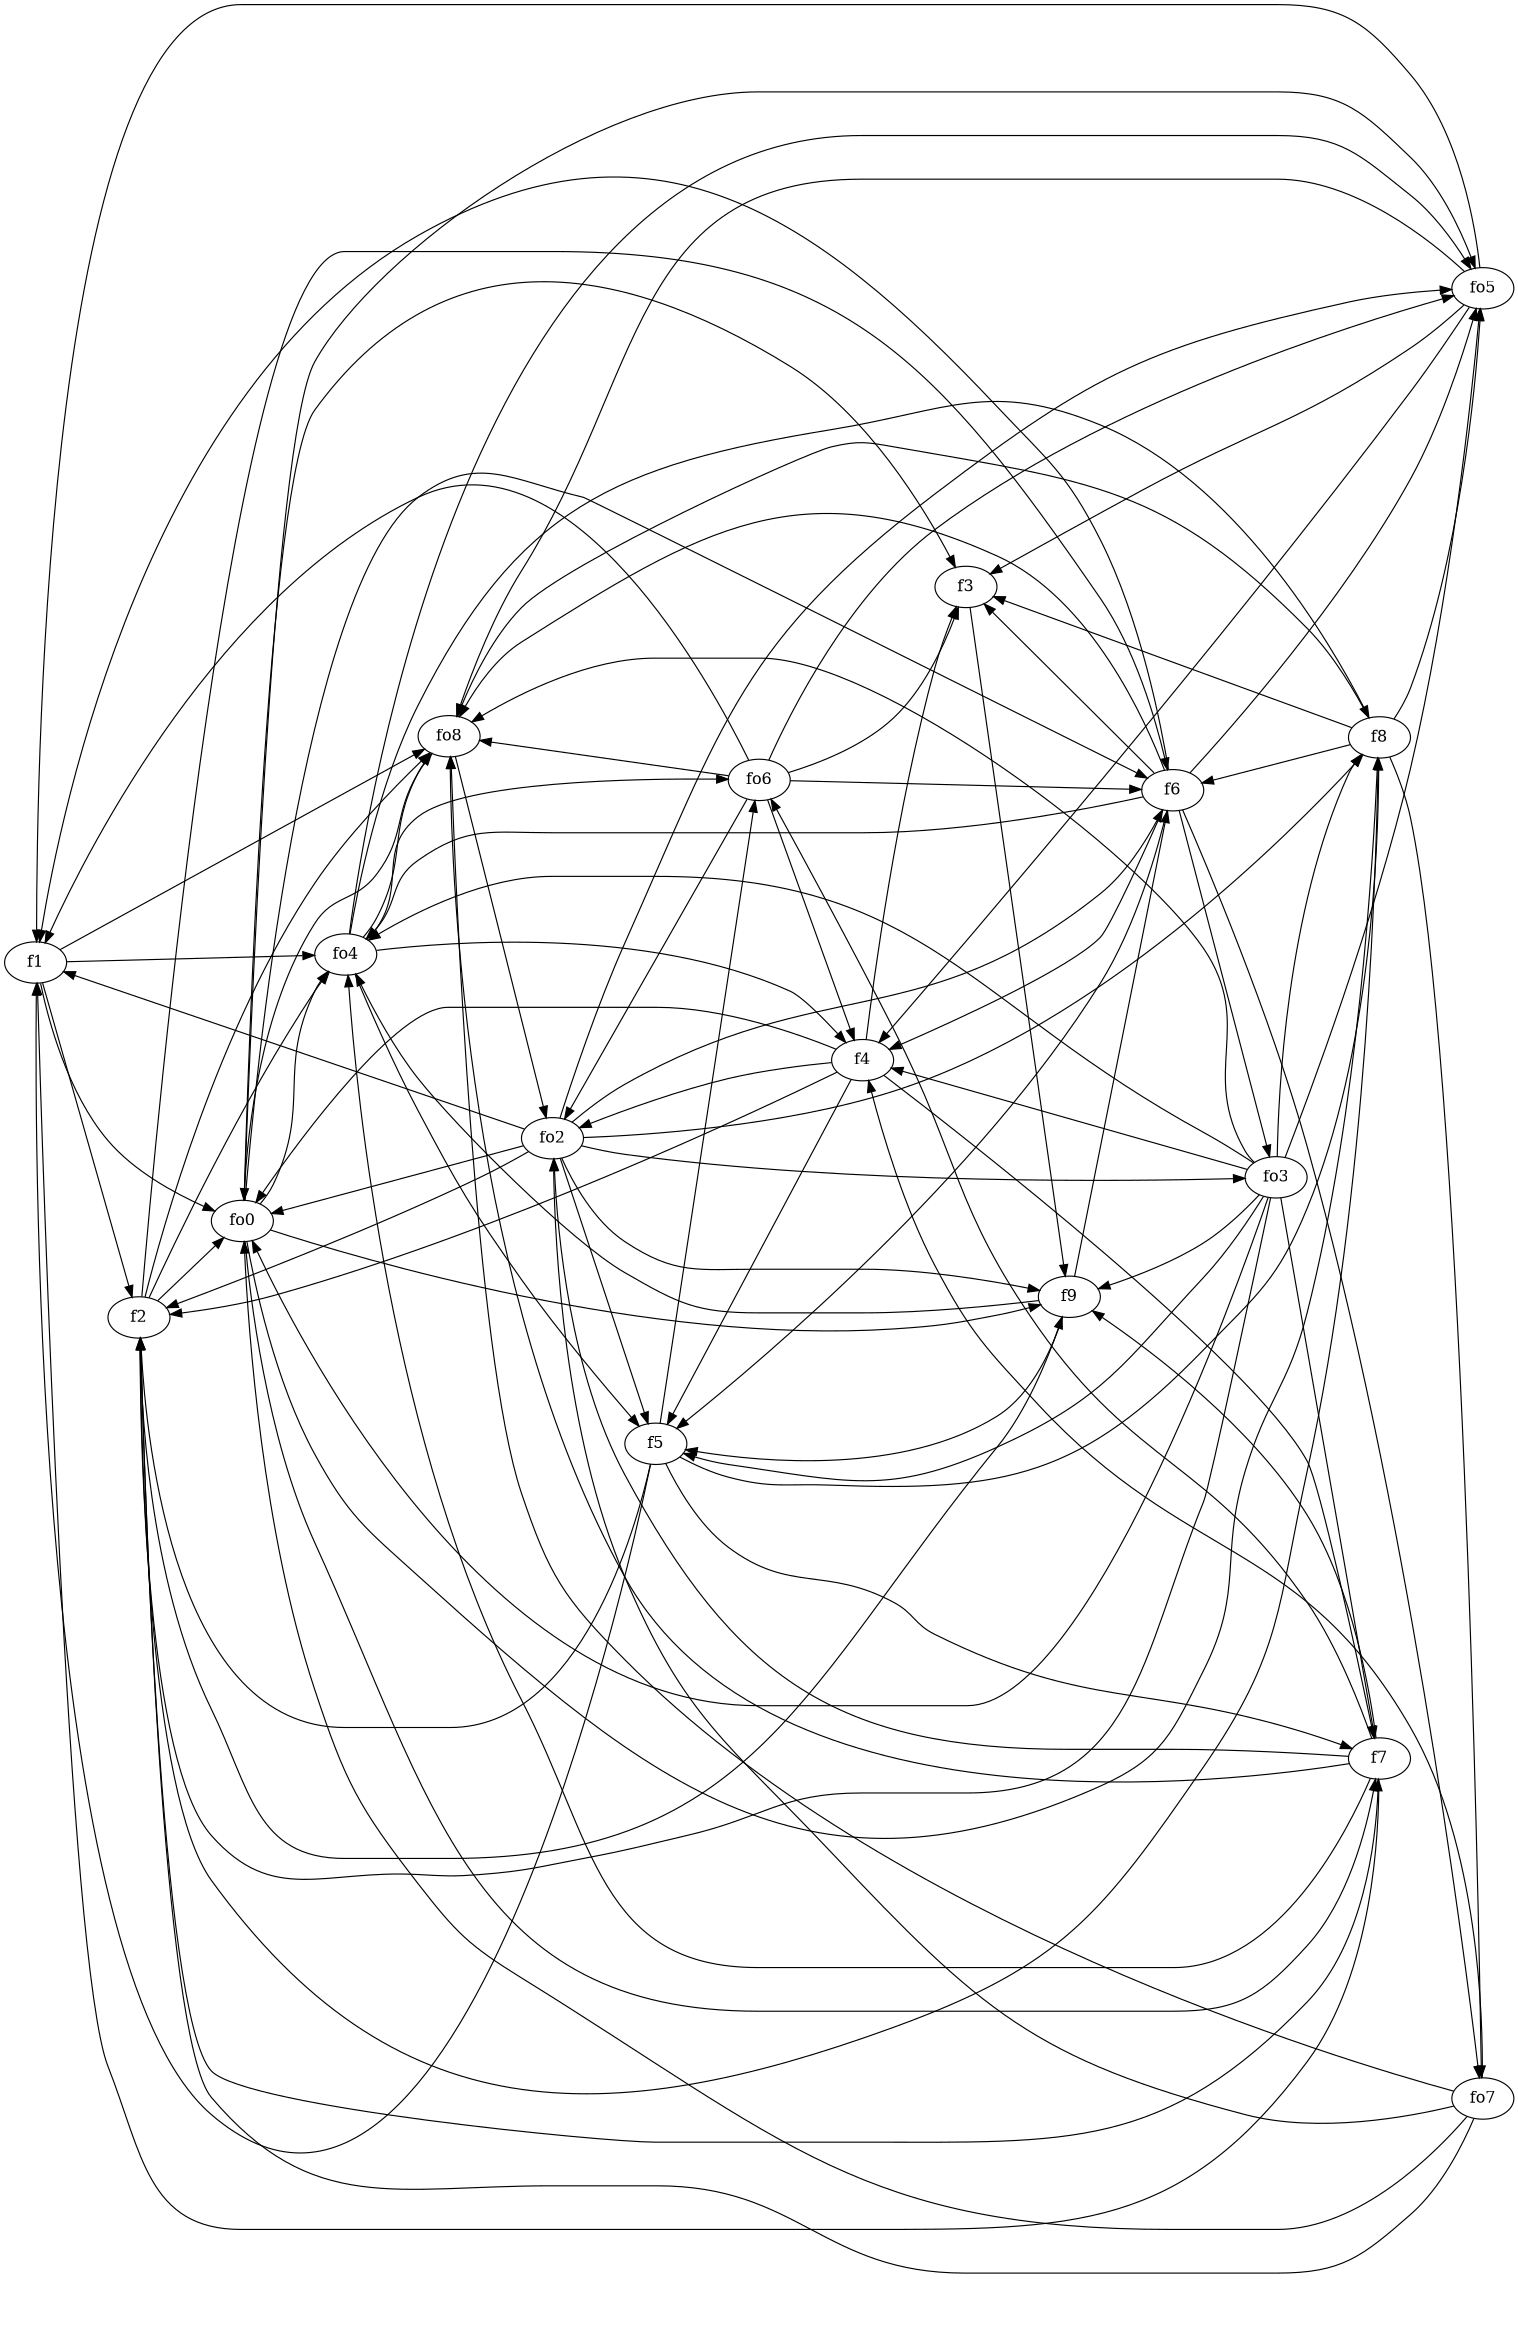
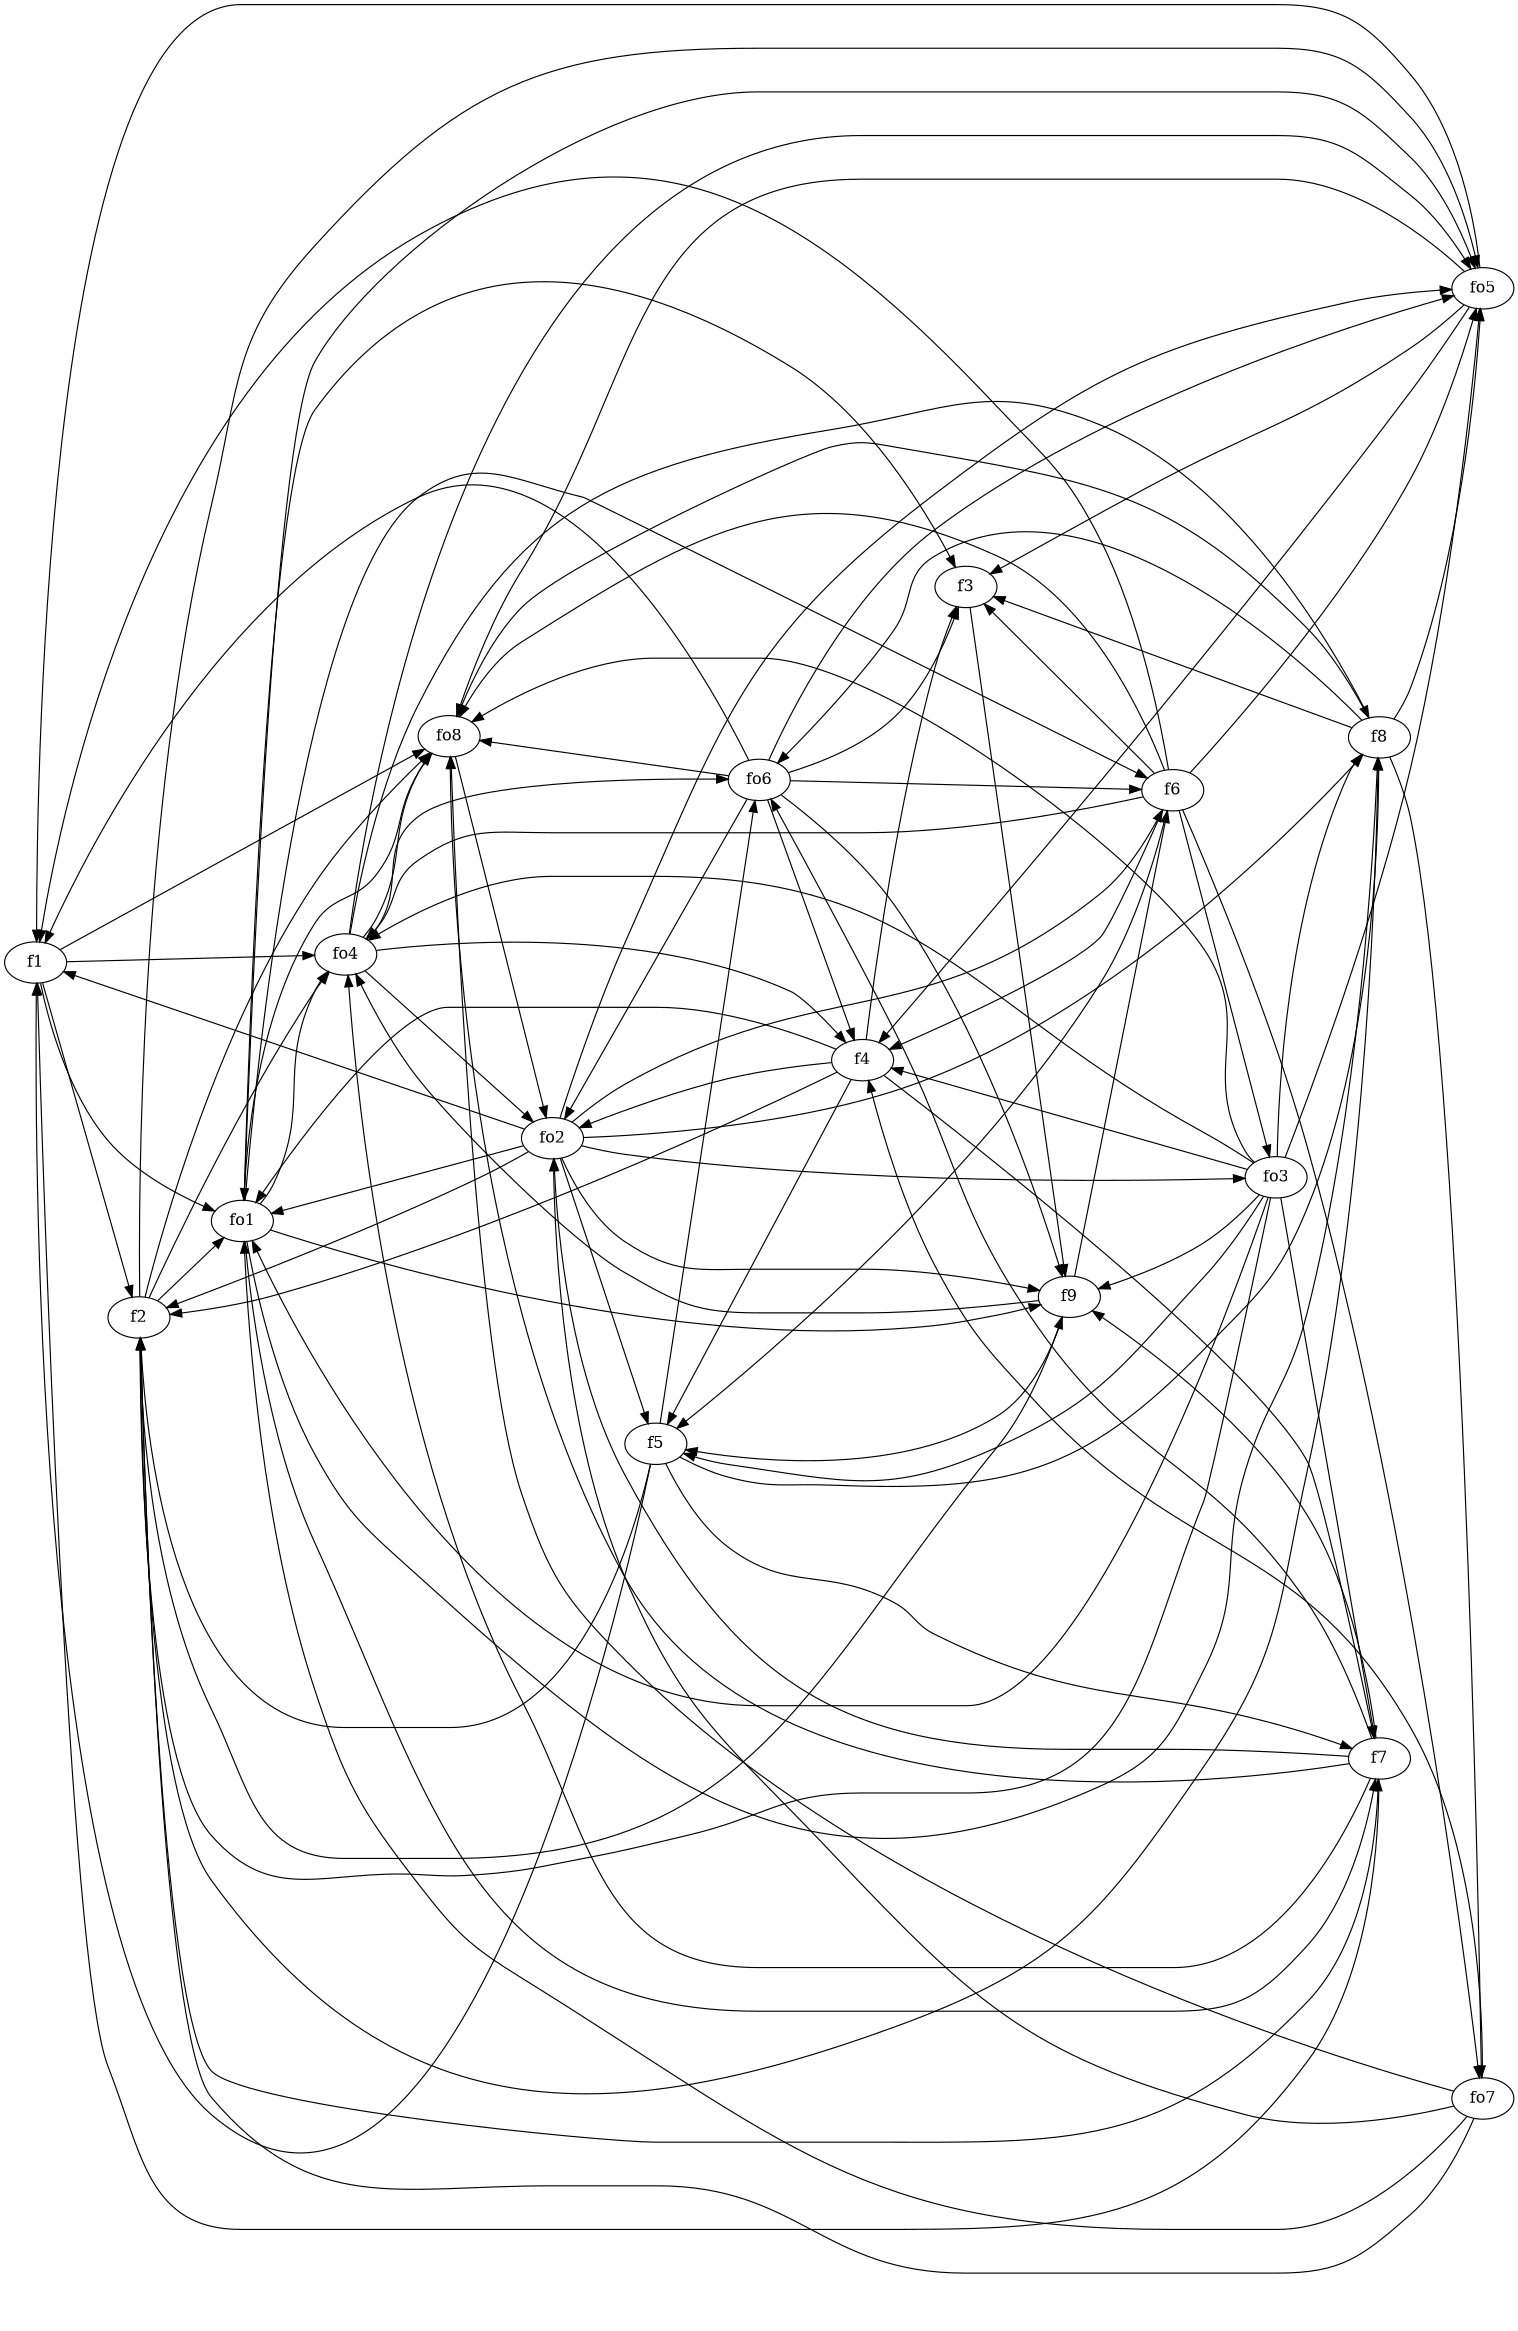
(341, 255) -> (406, 156)
(1282, 762) -> (1031, 534)
none -> (956, 1008)
(466, 1197) -> (445, 1042)
(242, 1221) -> (242, 1221)
